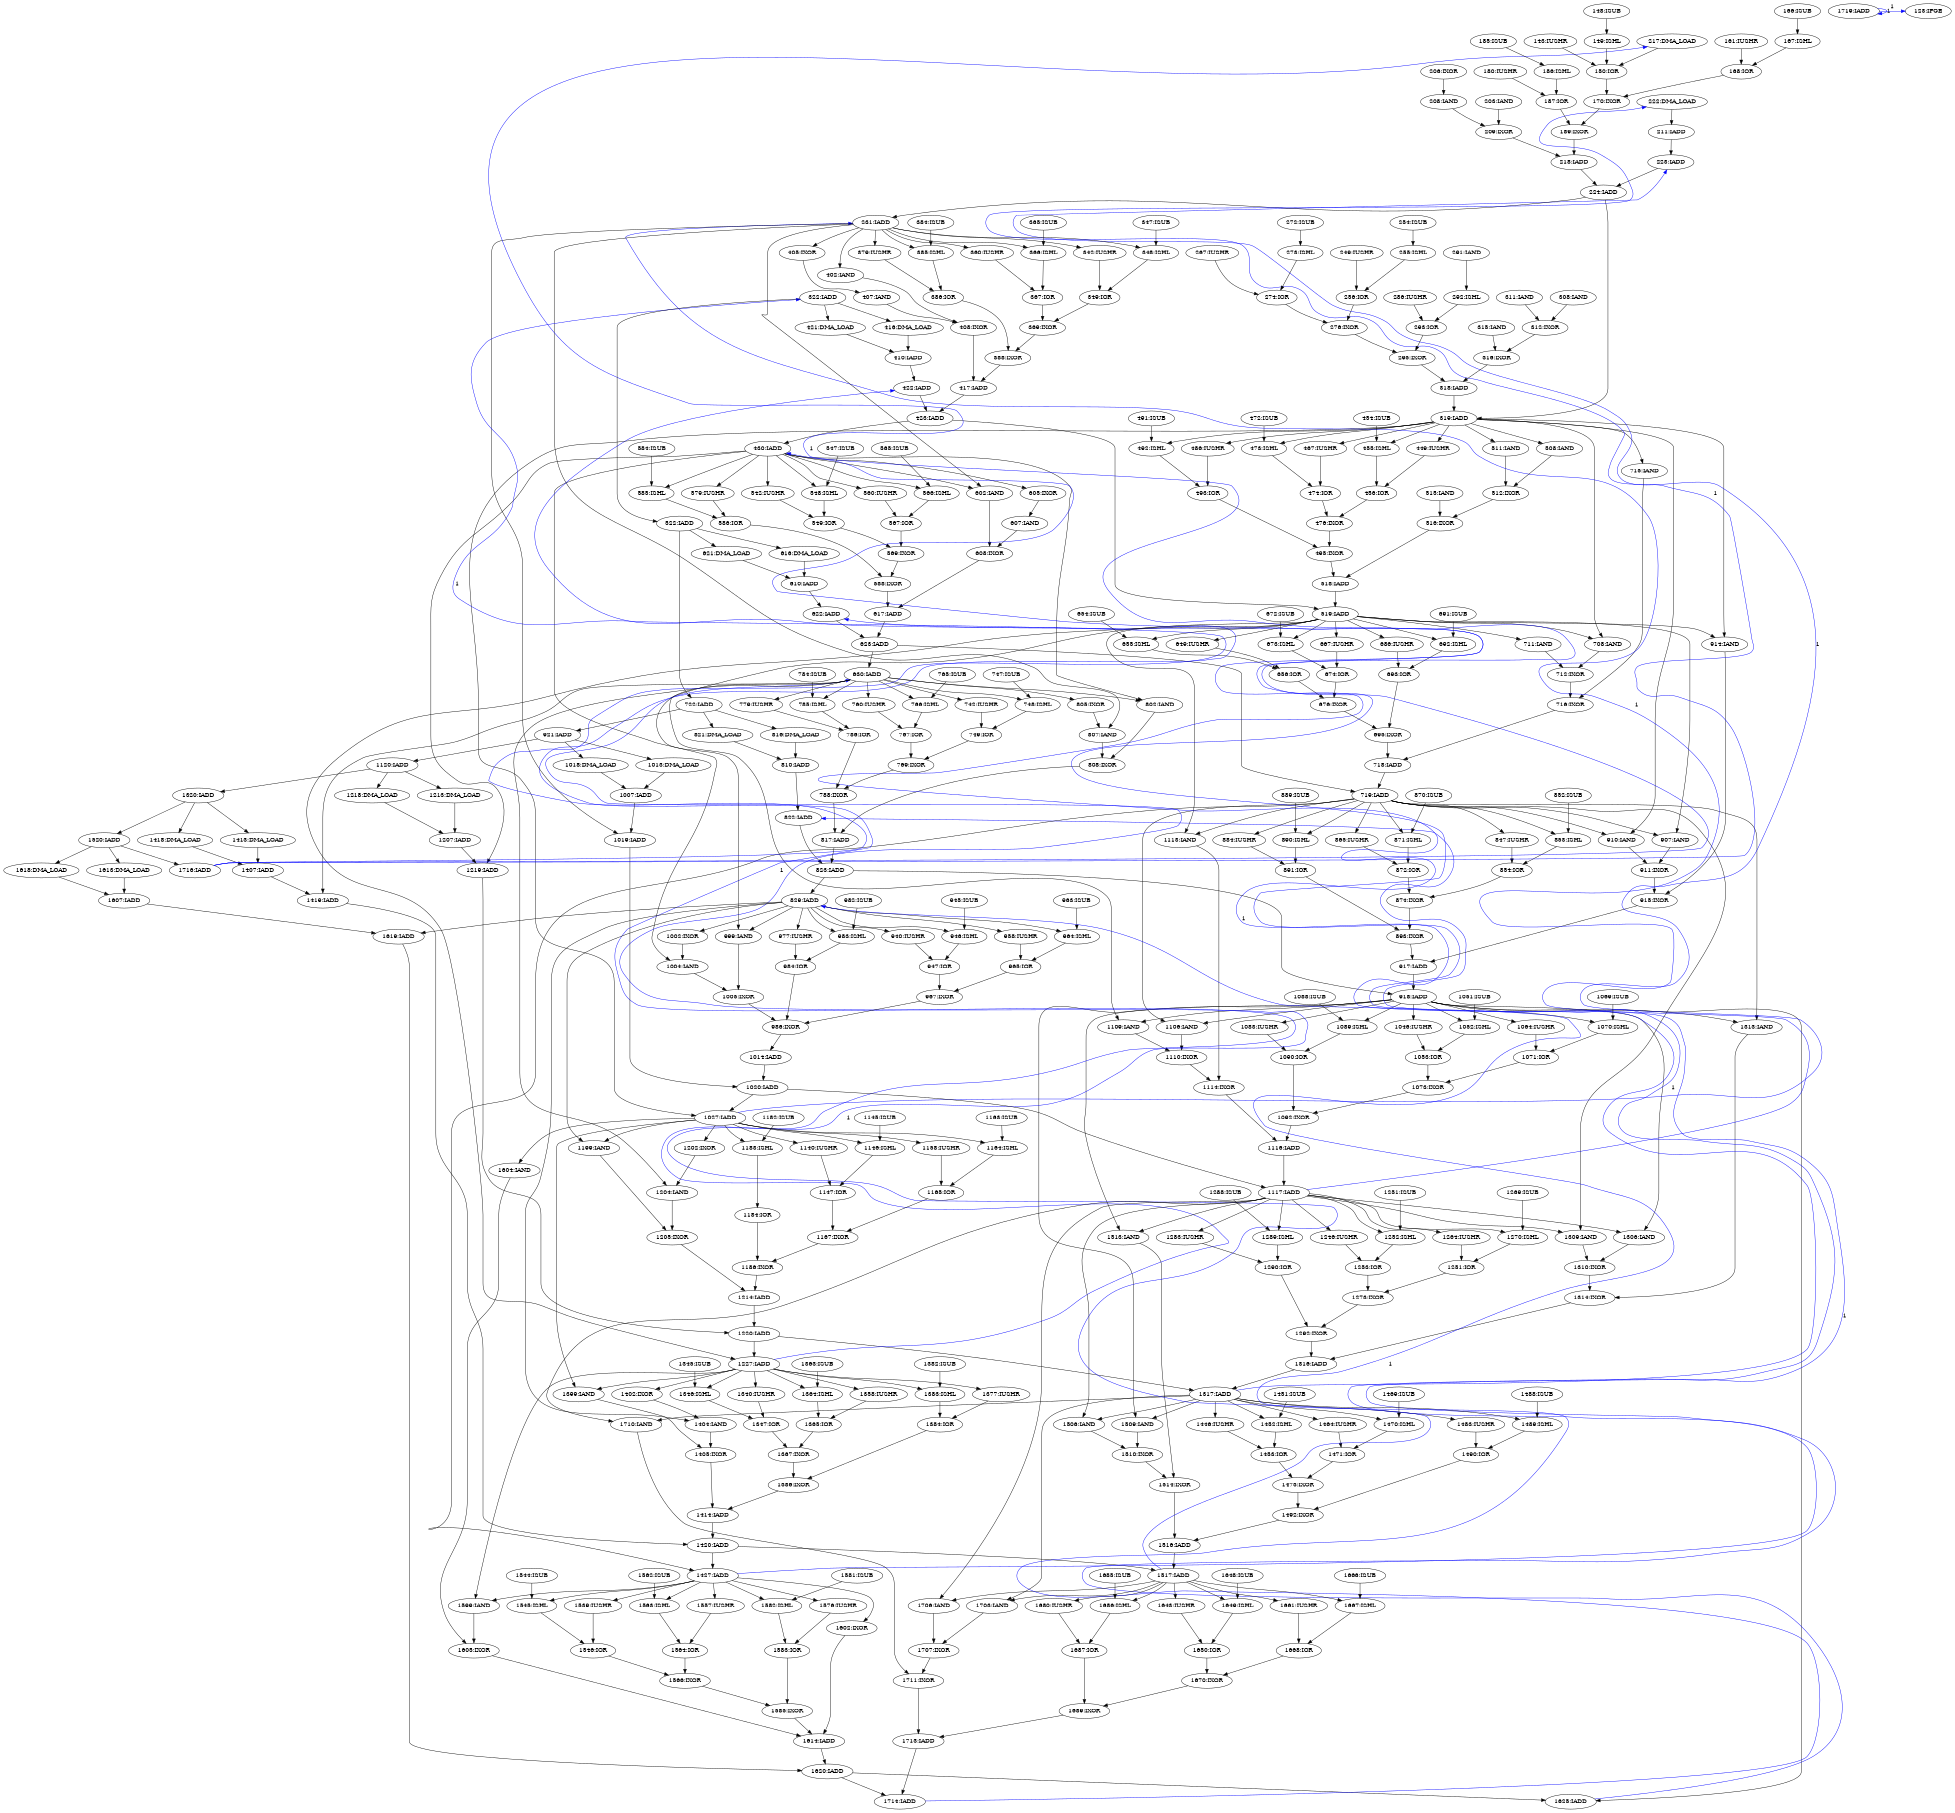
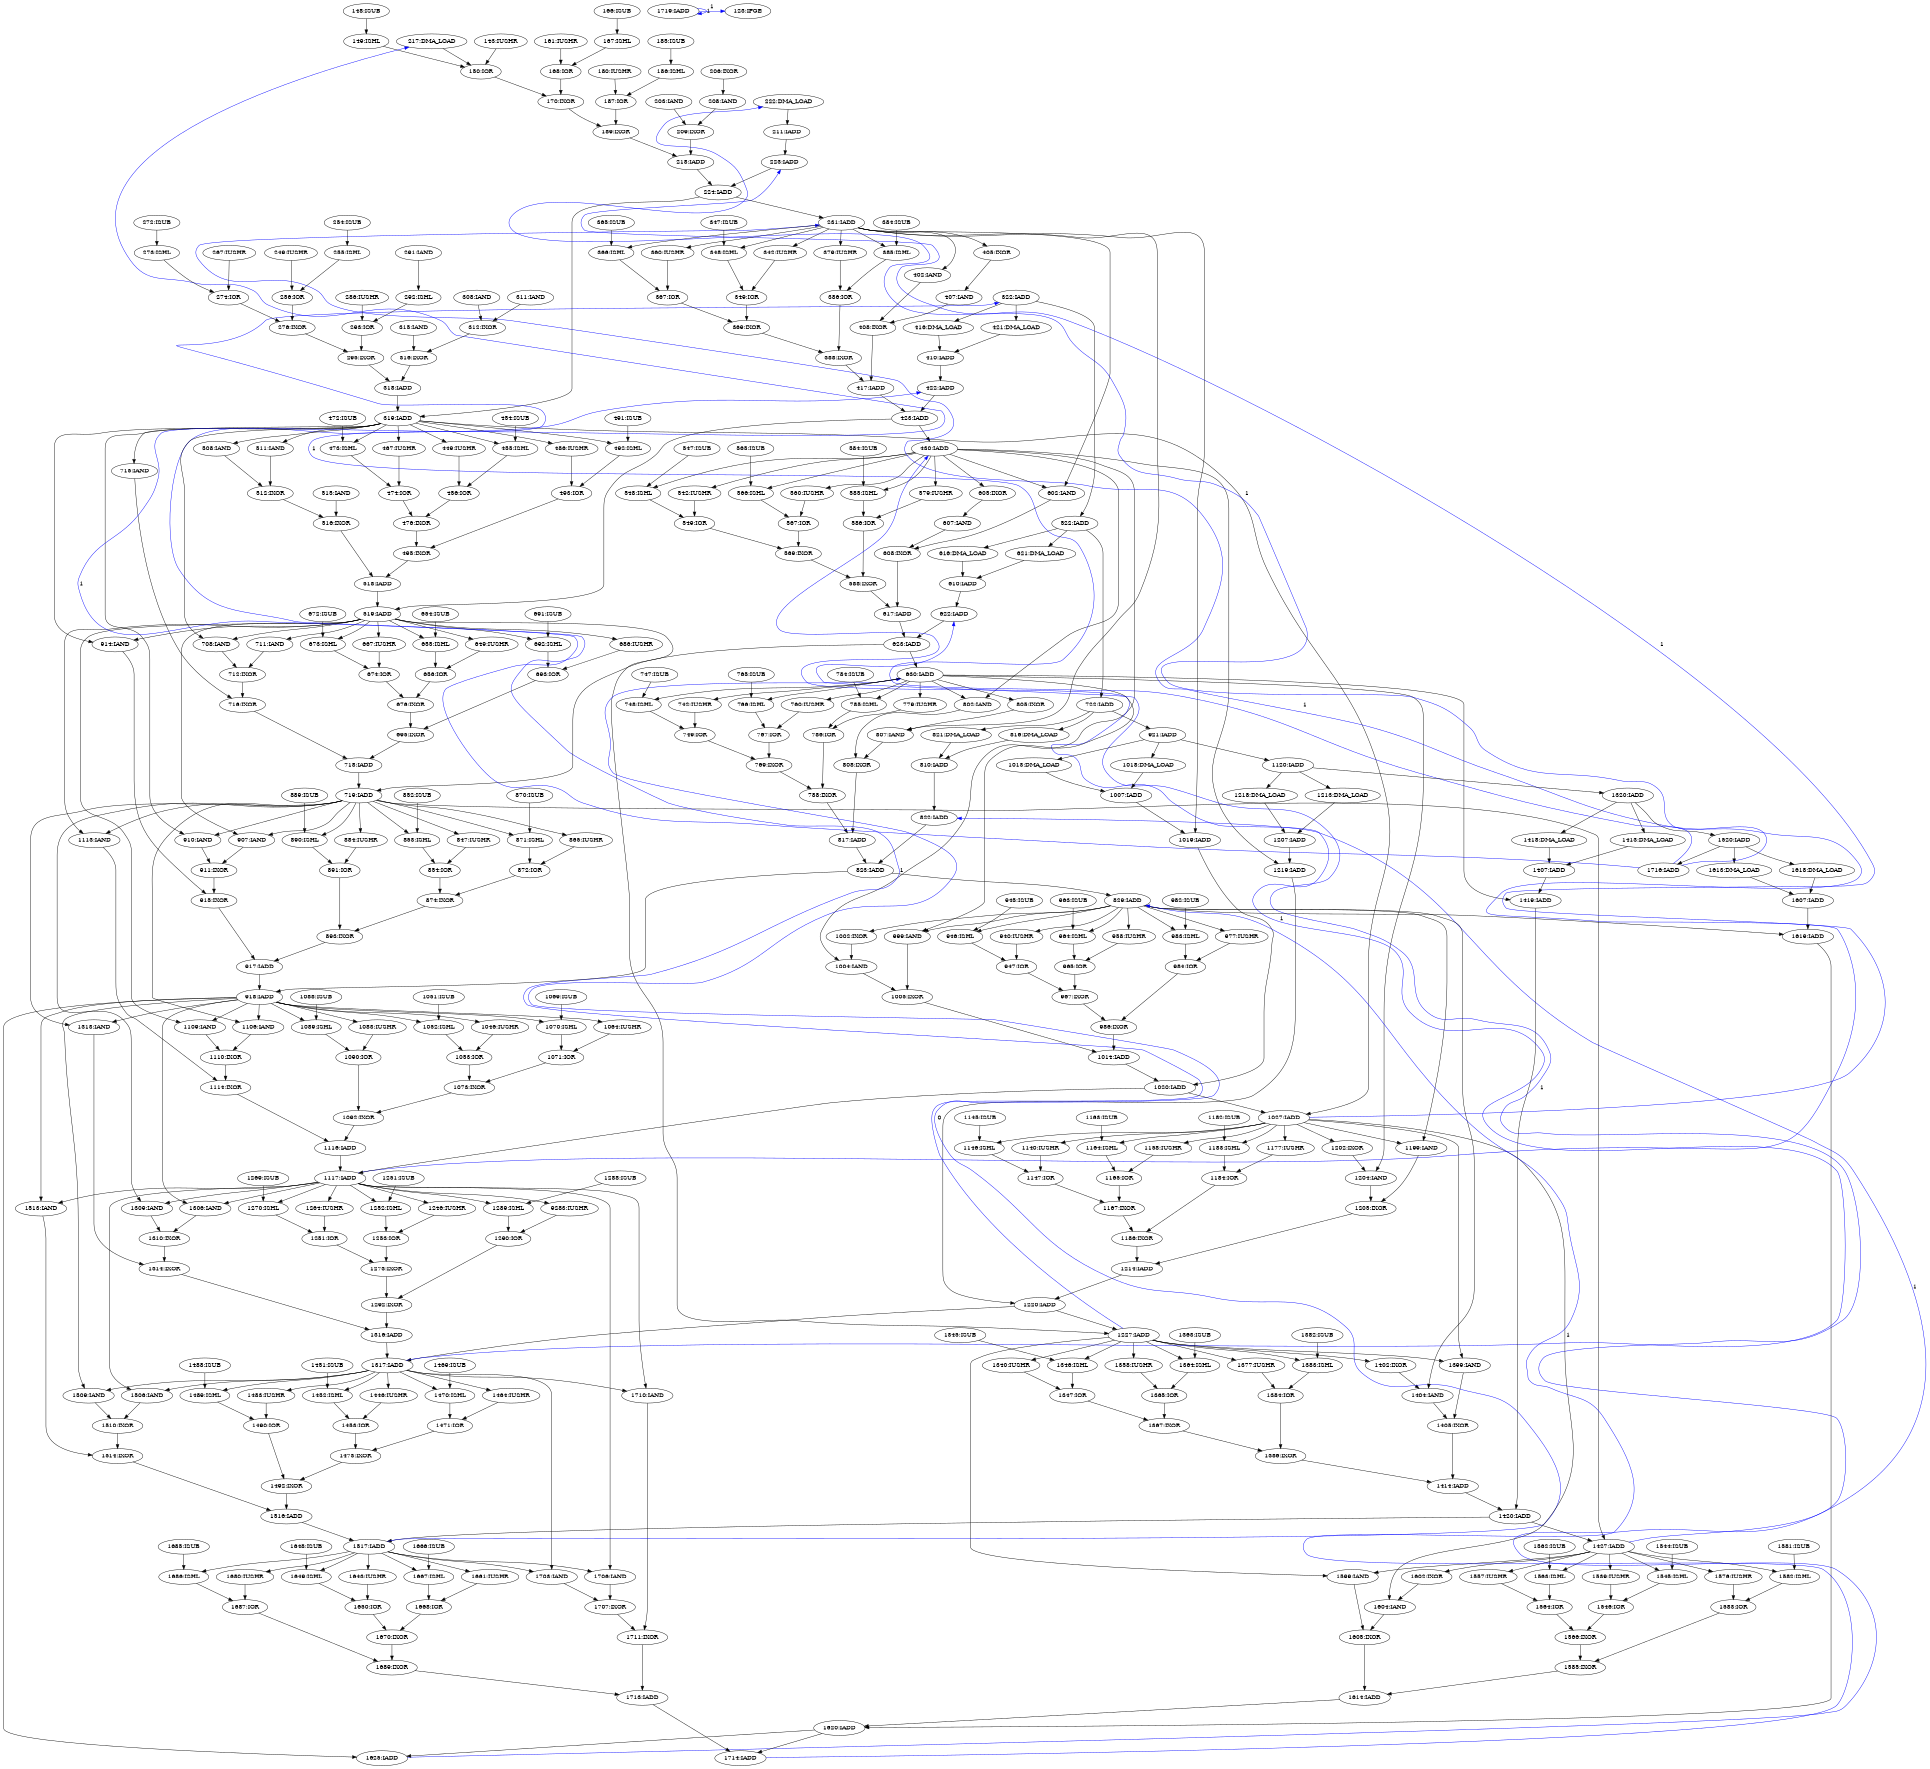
(764, 1014) -> (1008, 1027)
(848, 1118) -> (940, 1118)
none -> (1286, 1148)
(1185, 1238) -> (570, 1209)
(831, 1681) -> (1410, 1591)
